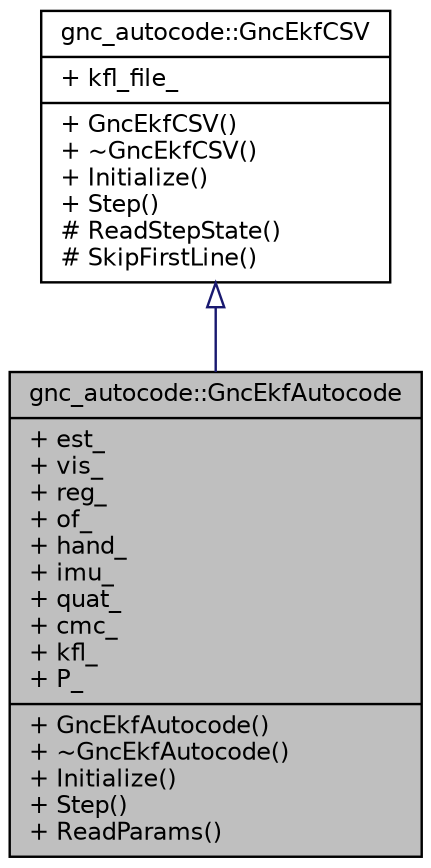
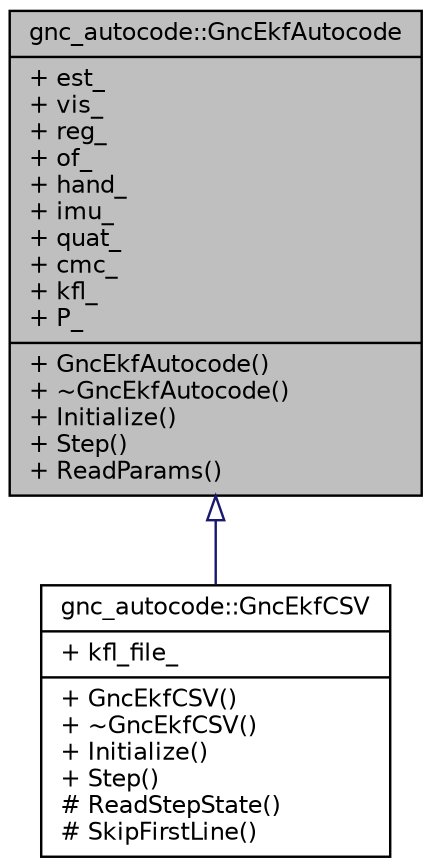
(216, 340) -> (216, 553)
